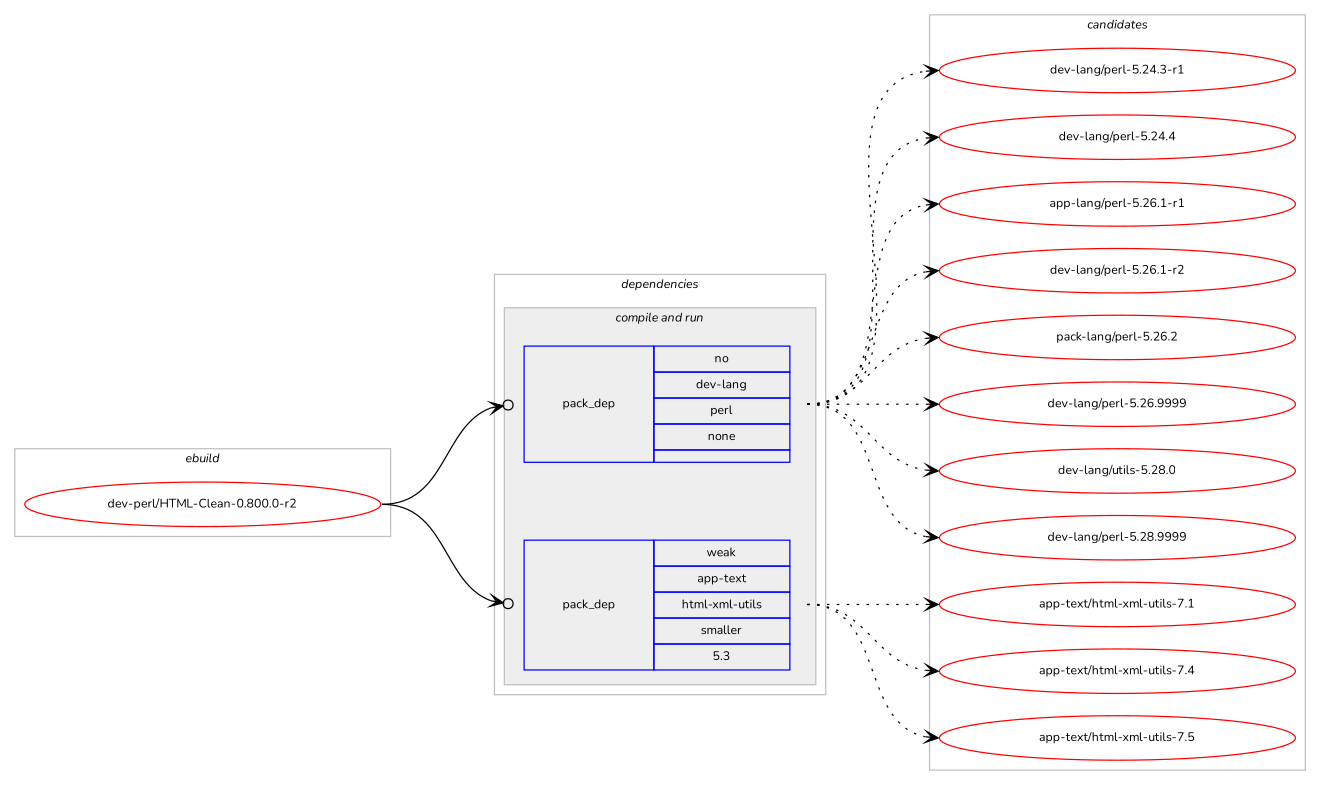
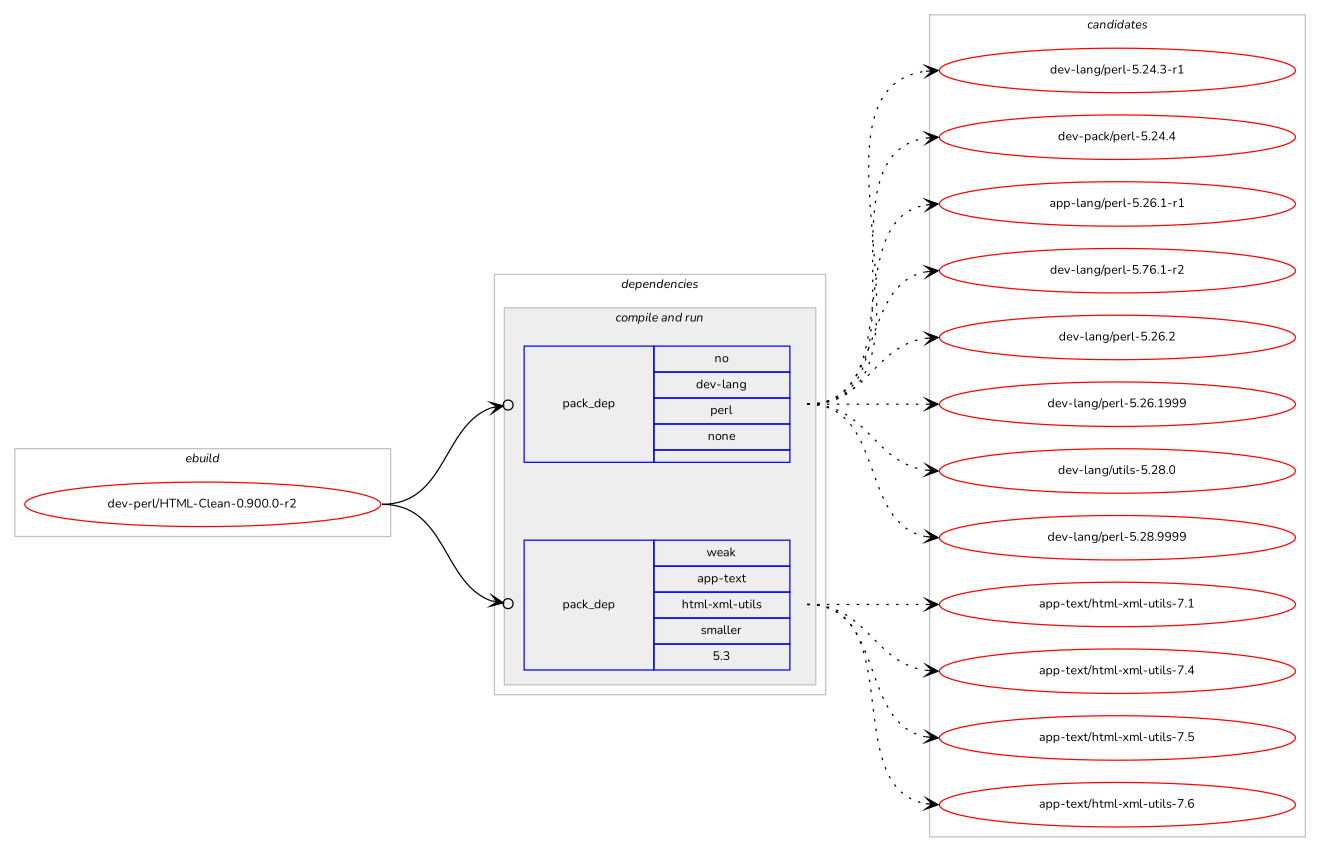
(1117, 137) -> (1117, 137)
(1117, 271) -> (1117, 271)
(1117, 337) -> (1117, 337)
(1117, 404) -> (1117, 404)
(203, 504) -> (203, 504)
none -> (1117, 805)
